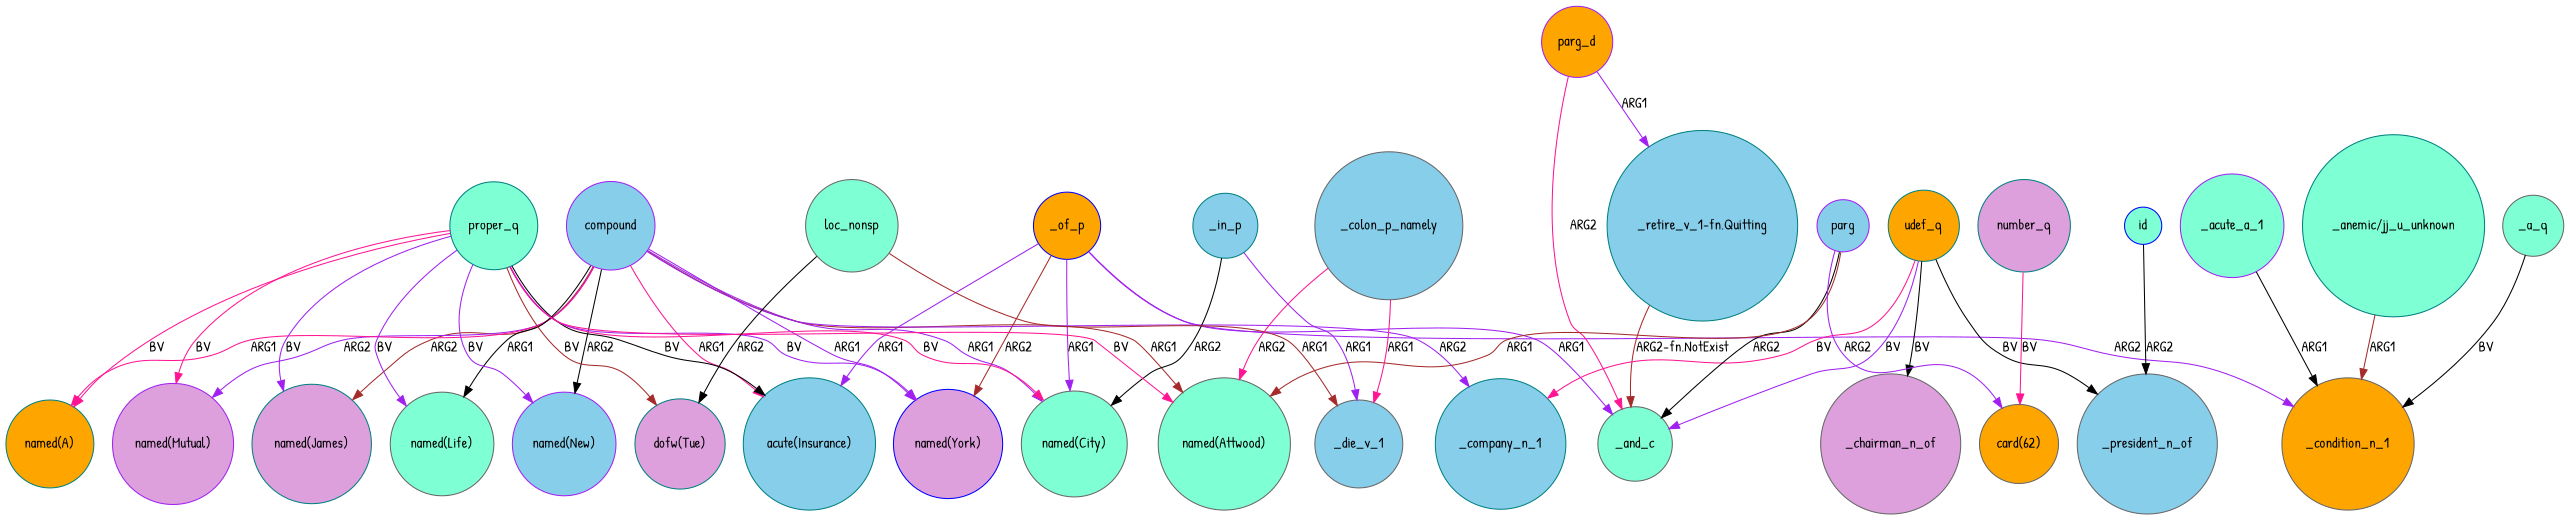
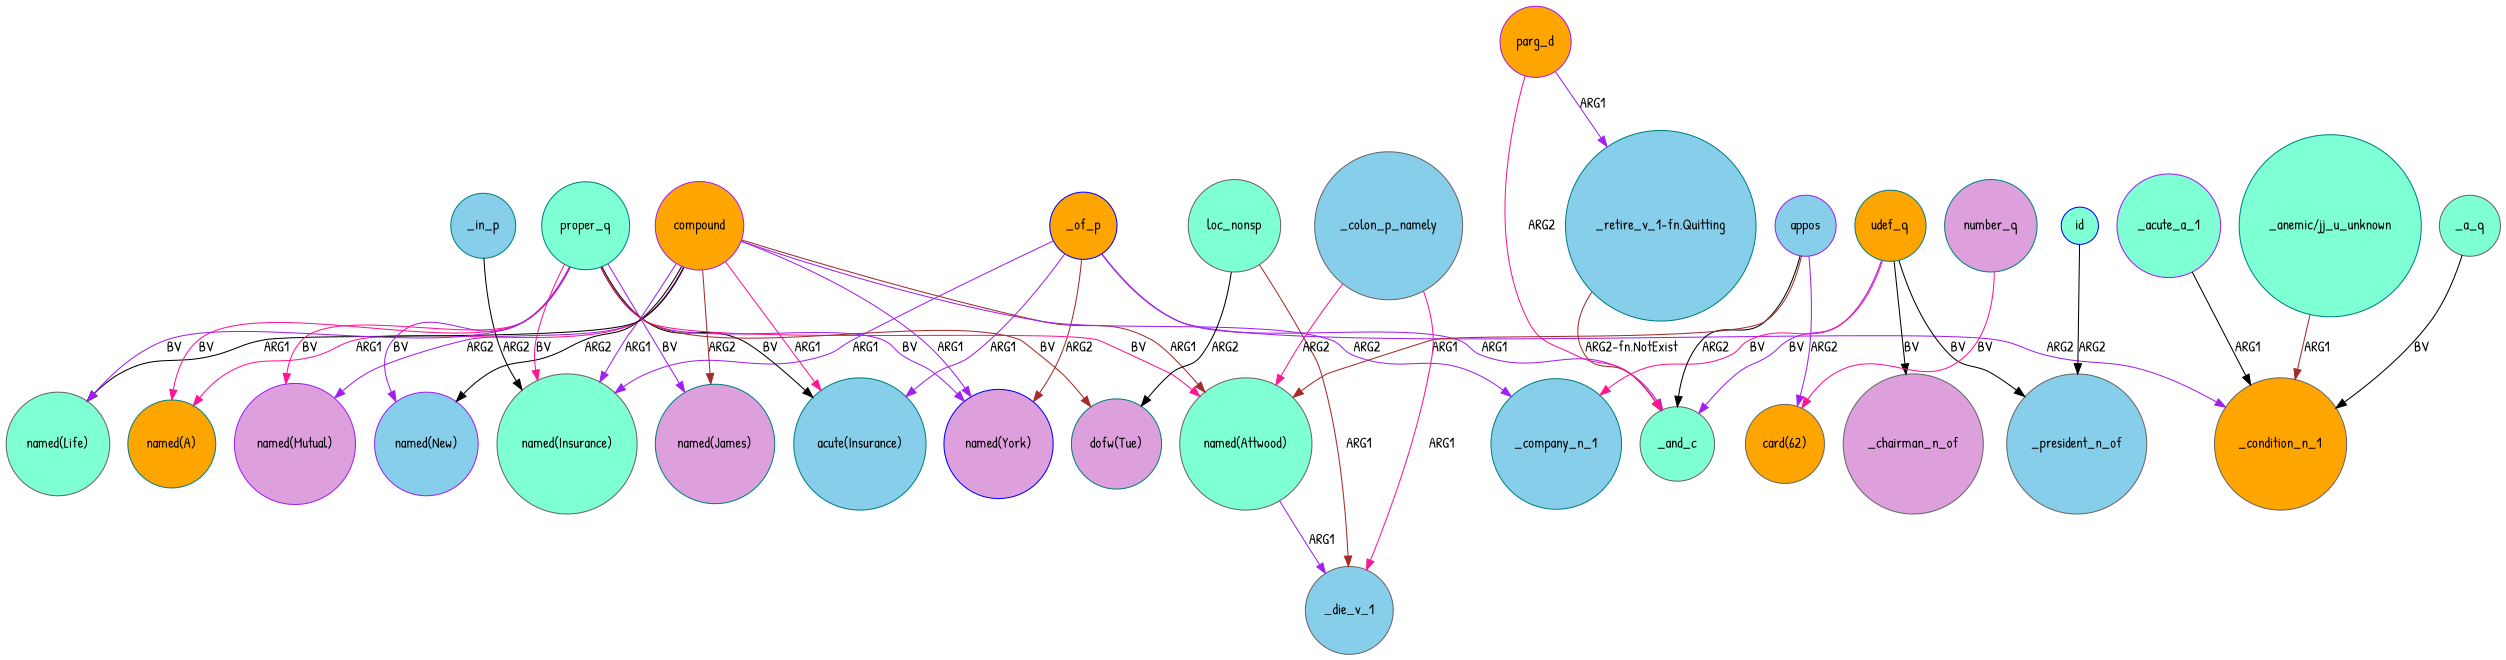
(611, 226) -> (700, 226)
(1843, 226) -> (1806, 226)
(1305, 320) -> (1299, 533)
(1074, 444) -> (567, 444)
